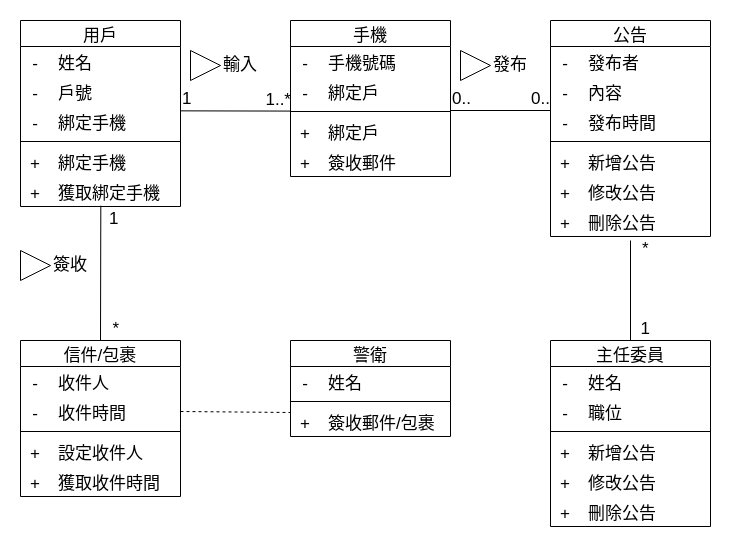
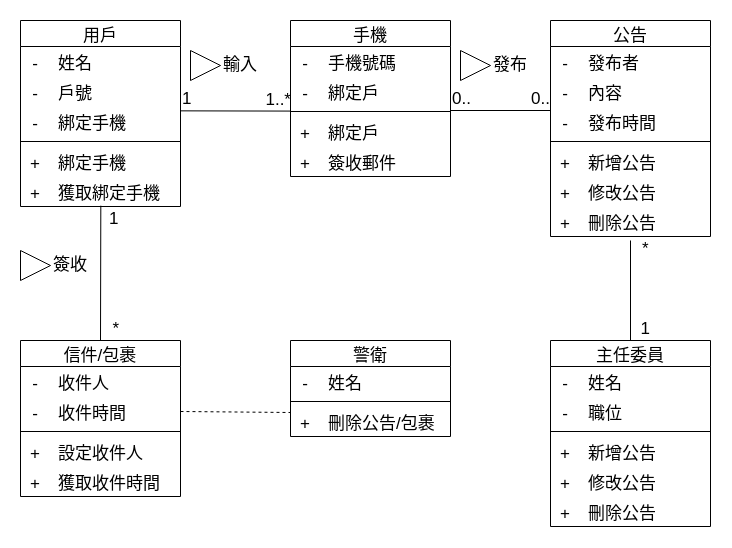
(384, 423) -> (384, 423)
